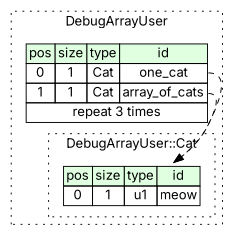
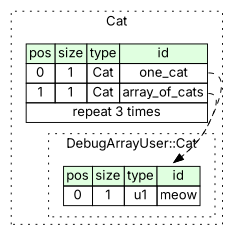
(117, 22) -> (117, 22)
